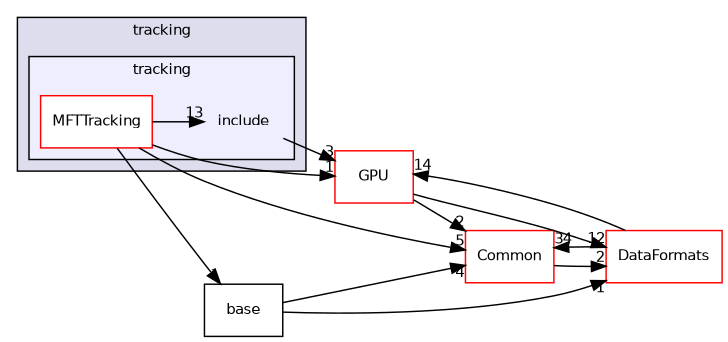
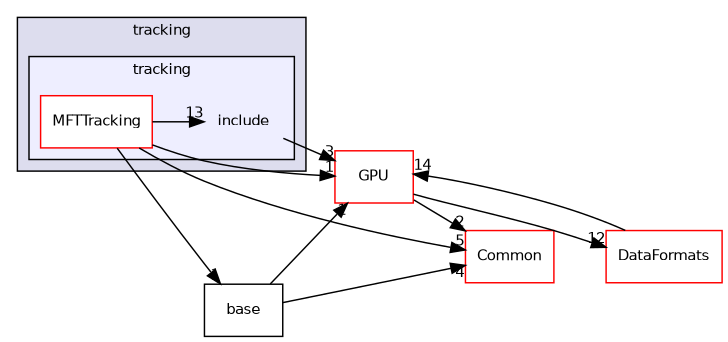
(587, 247) -> none
(573, 266) -> none
(439, 310) -> (304, 249)
